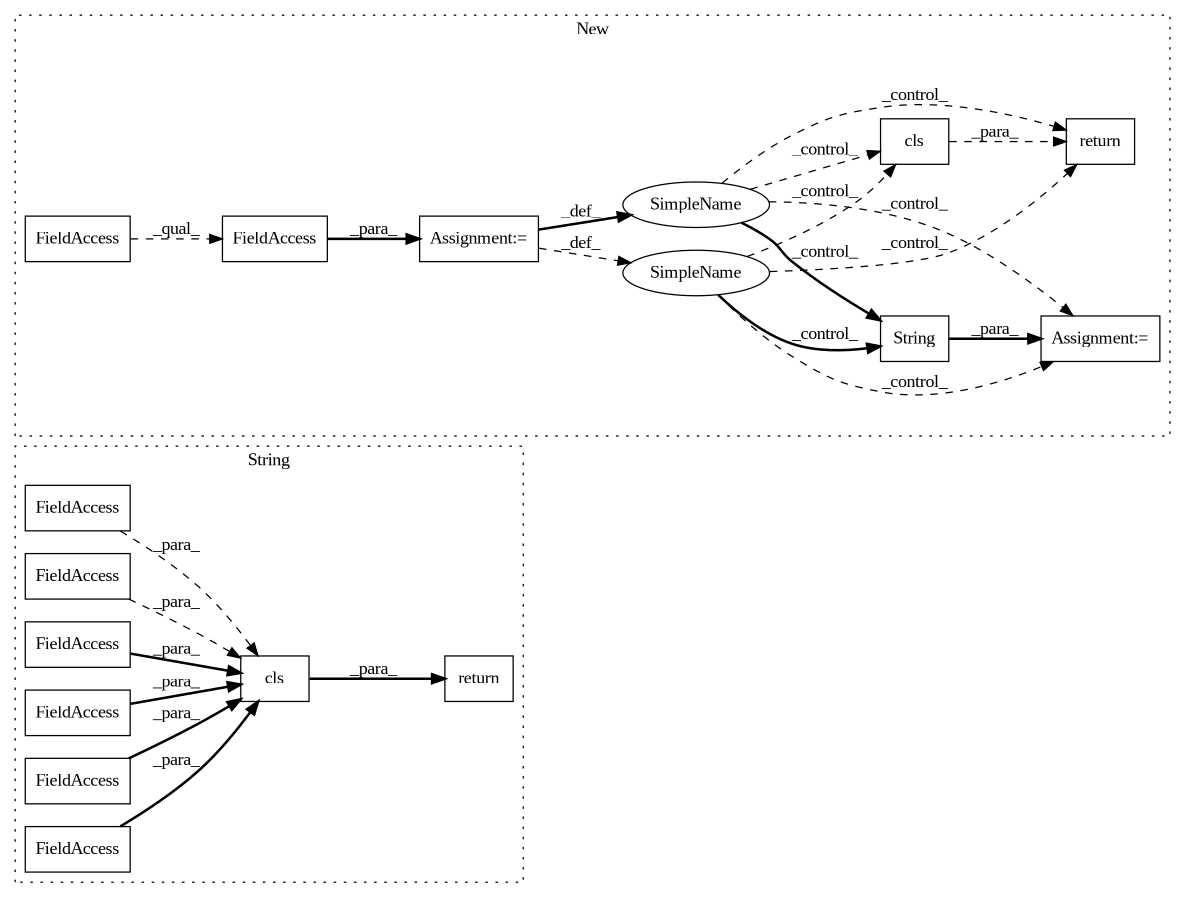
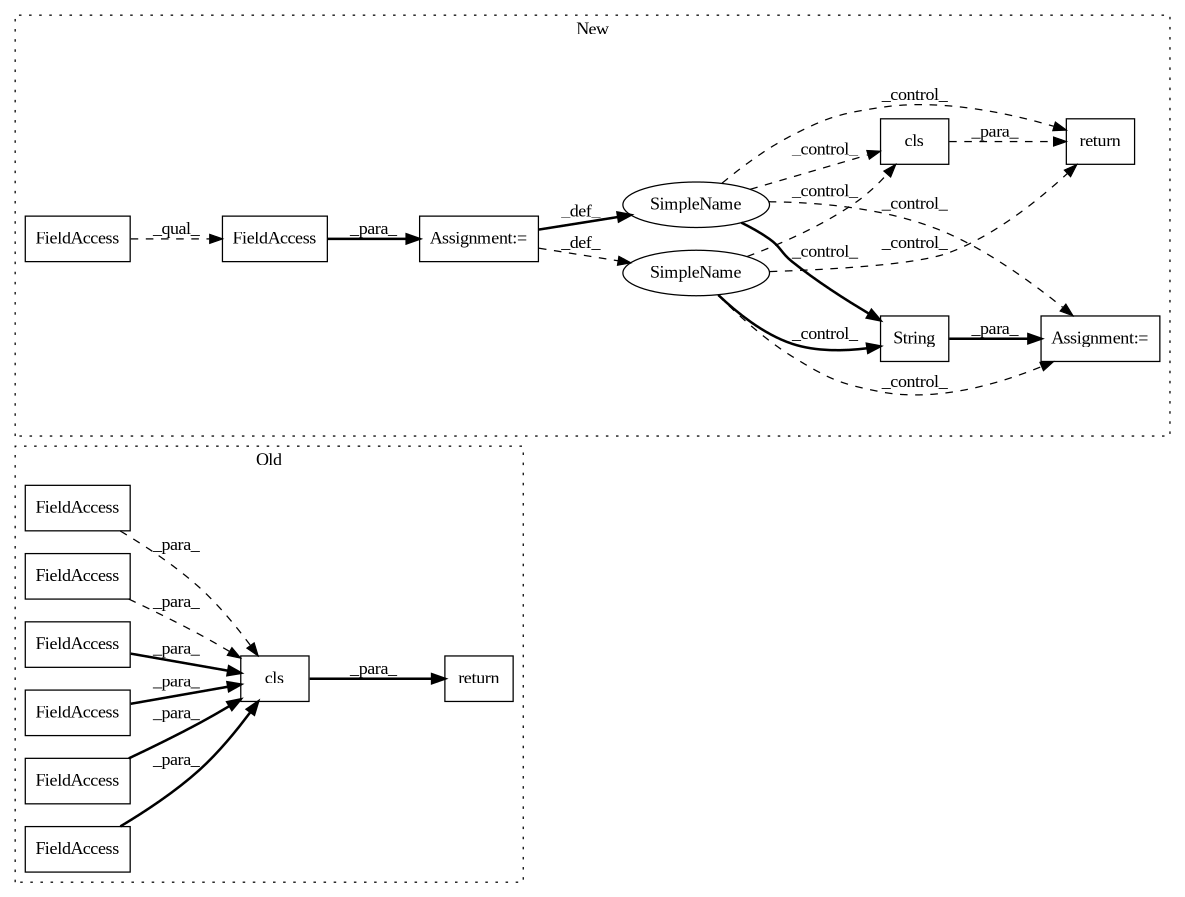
(269, 461) -> (269, 461)
